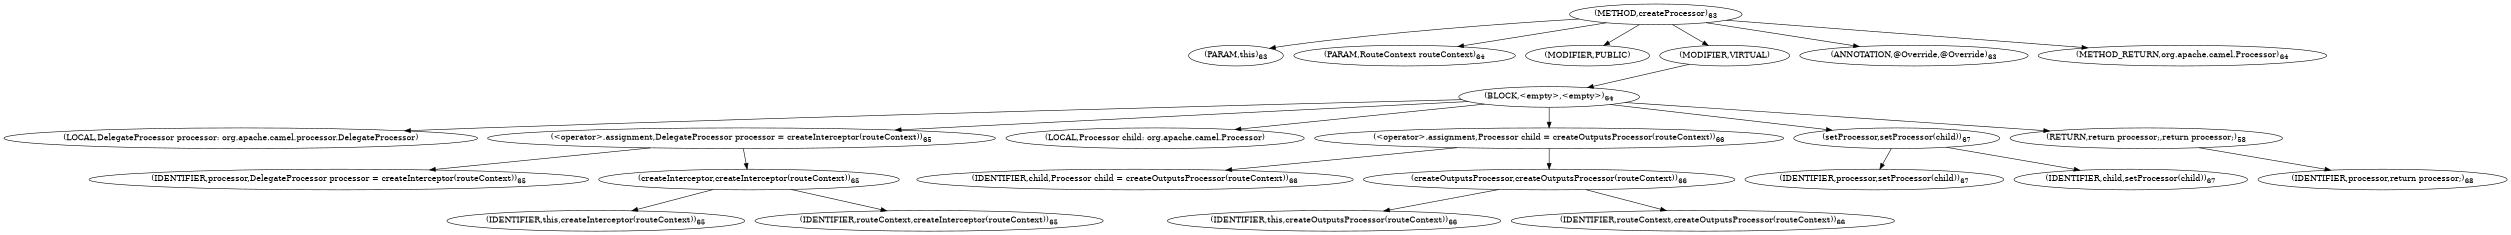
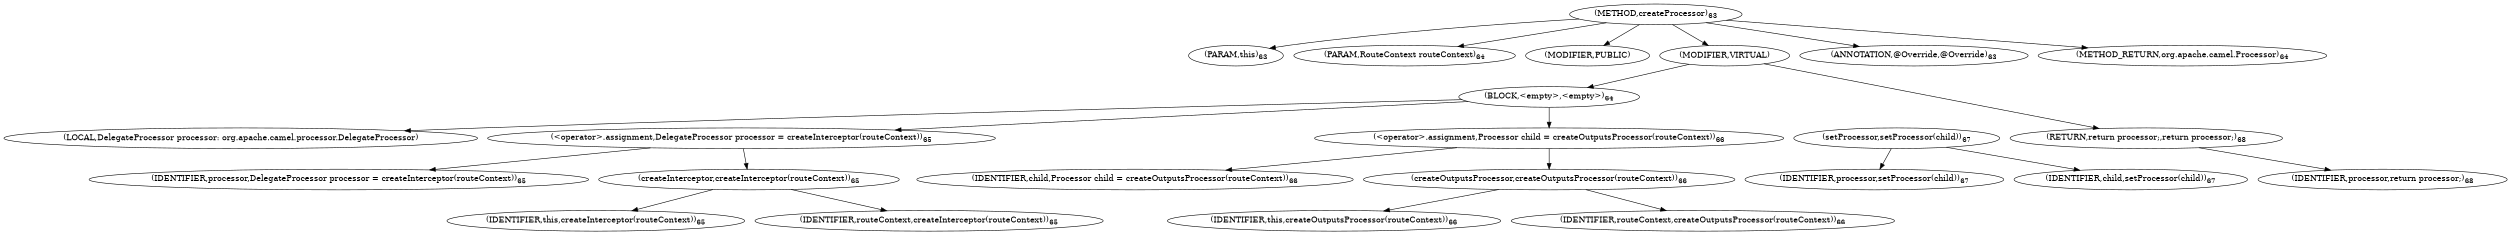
(1834, 116) -> (1929, 96)
(1718, 117) -> none
(2242, 137) -> (2242, 137)
(1155, 138) -> none
